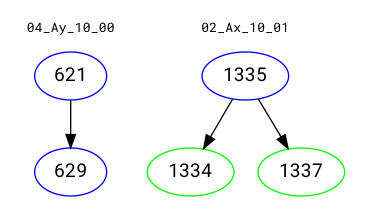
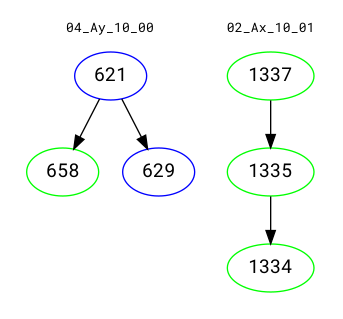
(245, 76) -> (271, 172)
(270, 118) -> (271, 117)
none -> (63, 172)
